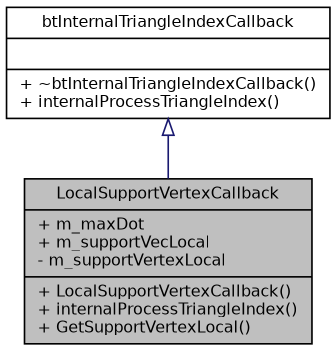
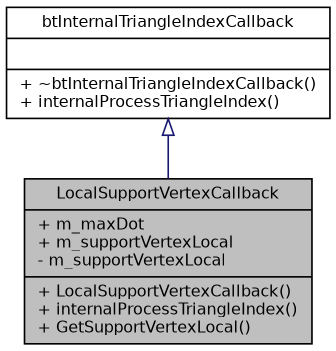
(124, 243) -> (136, 243)
